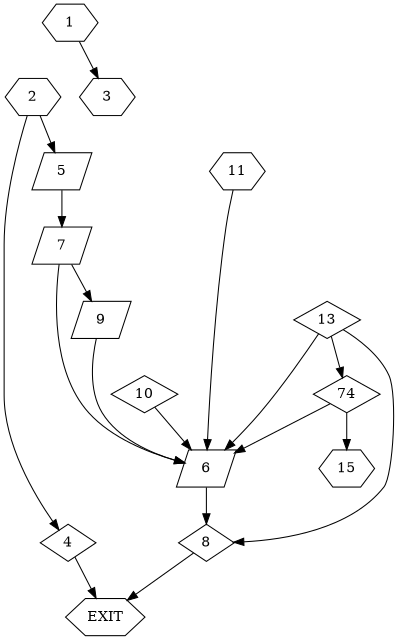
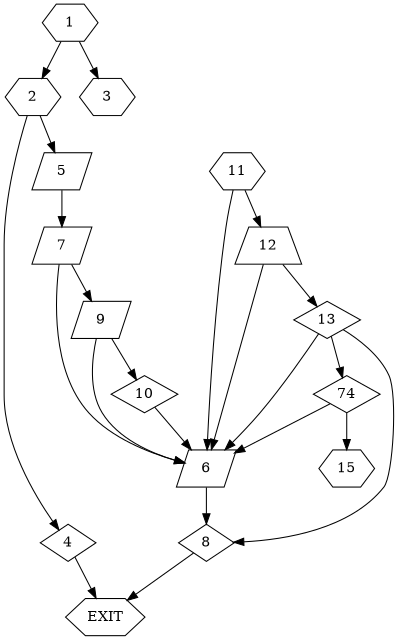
none -> (54, 55)
none -> (268, 246)
none -> (121, 355)
